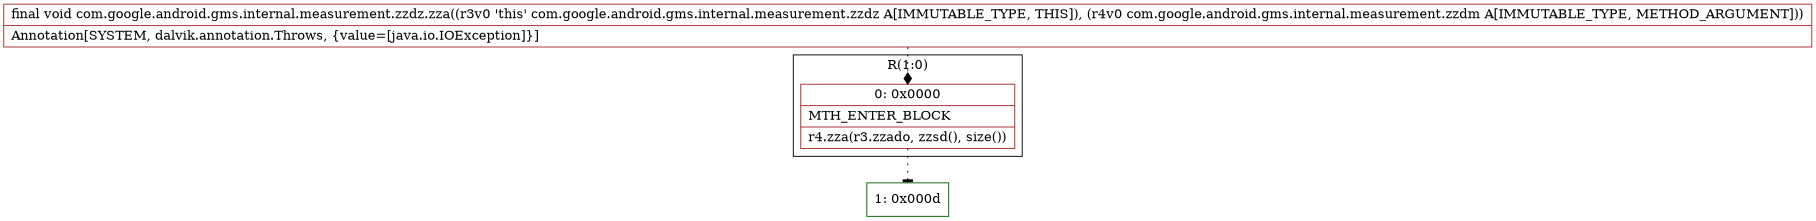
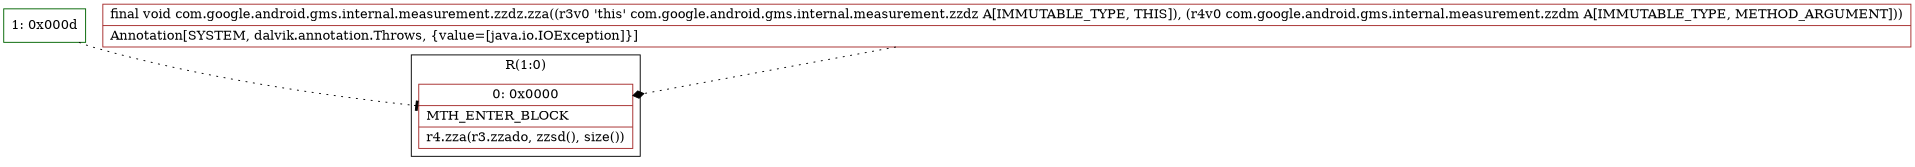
(908, 163) -> (245, 81)
